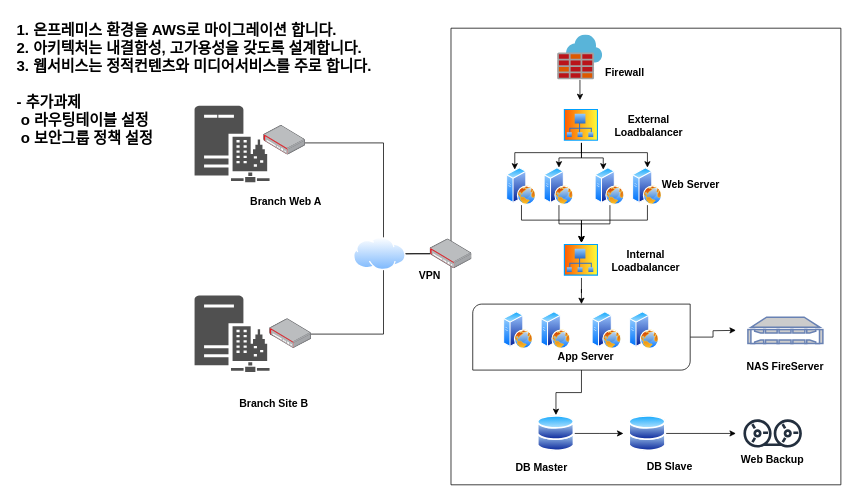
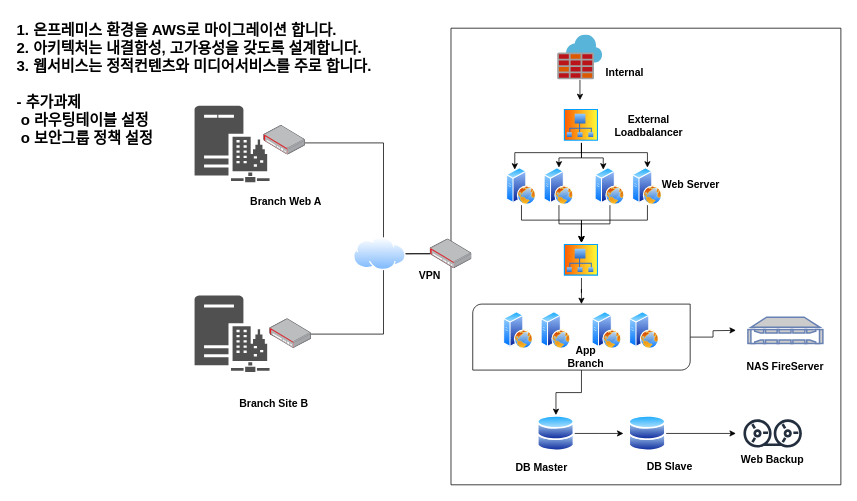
(625, 72) -> (625, 72)
(646, 260) -> none
(586, 357) -> (586, 357)
